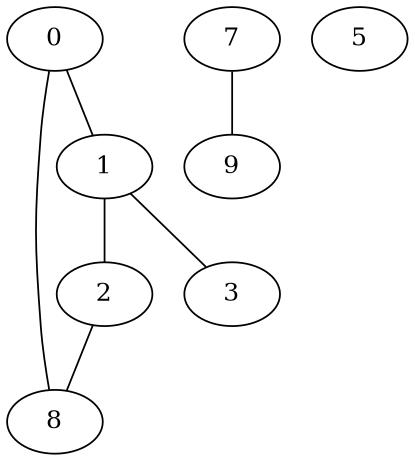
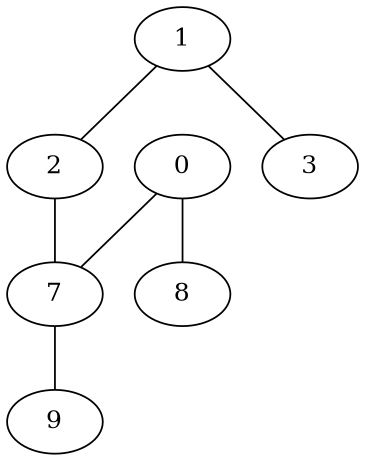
(360, 39) -> none
(80, 103) -> (119, 230)
(80, 358) -> (55, 231)
